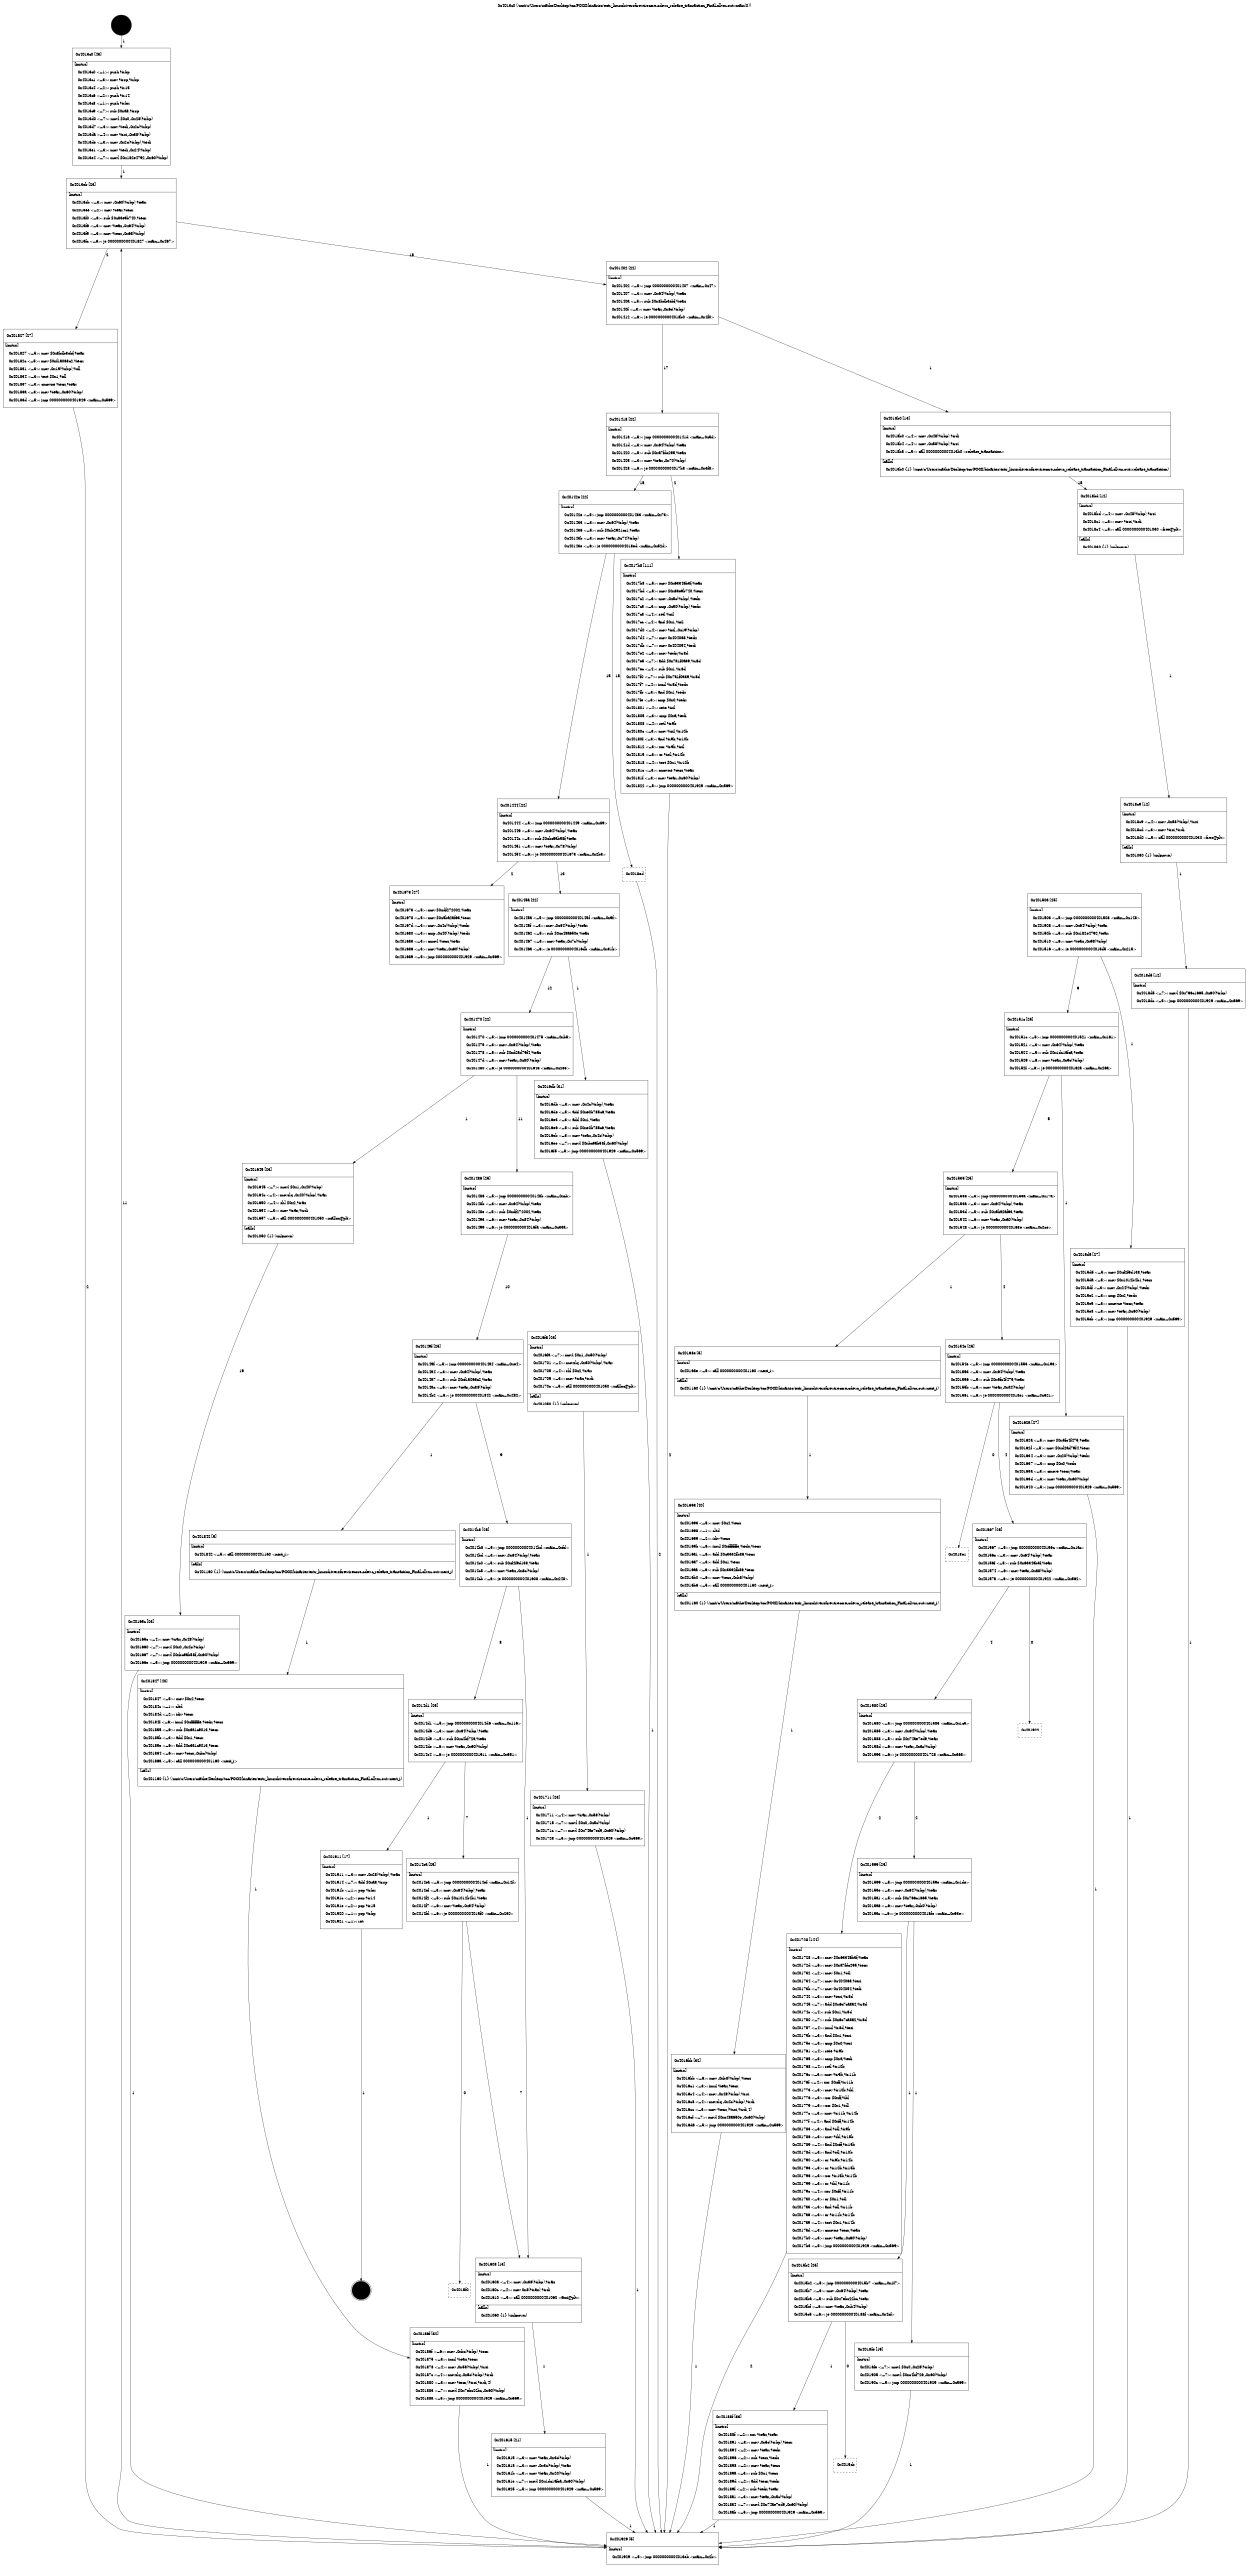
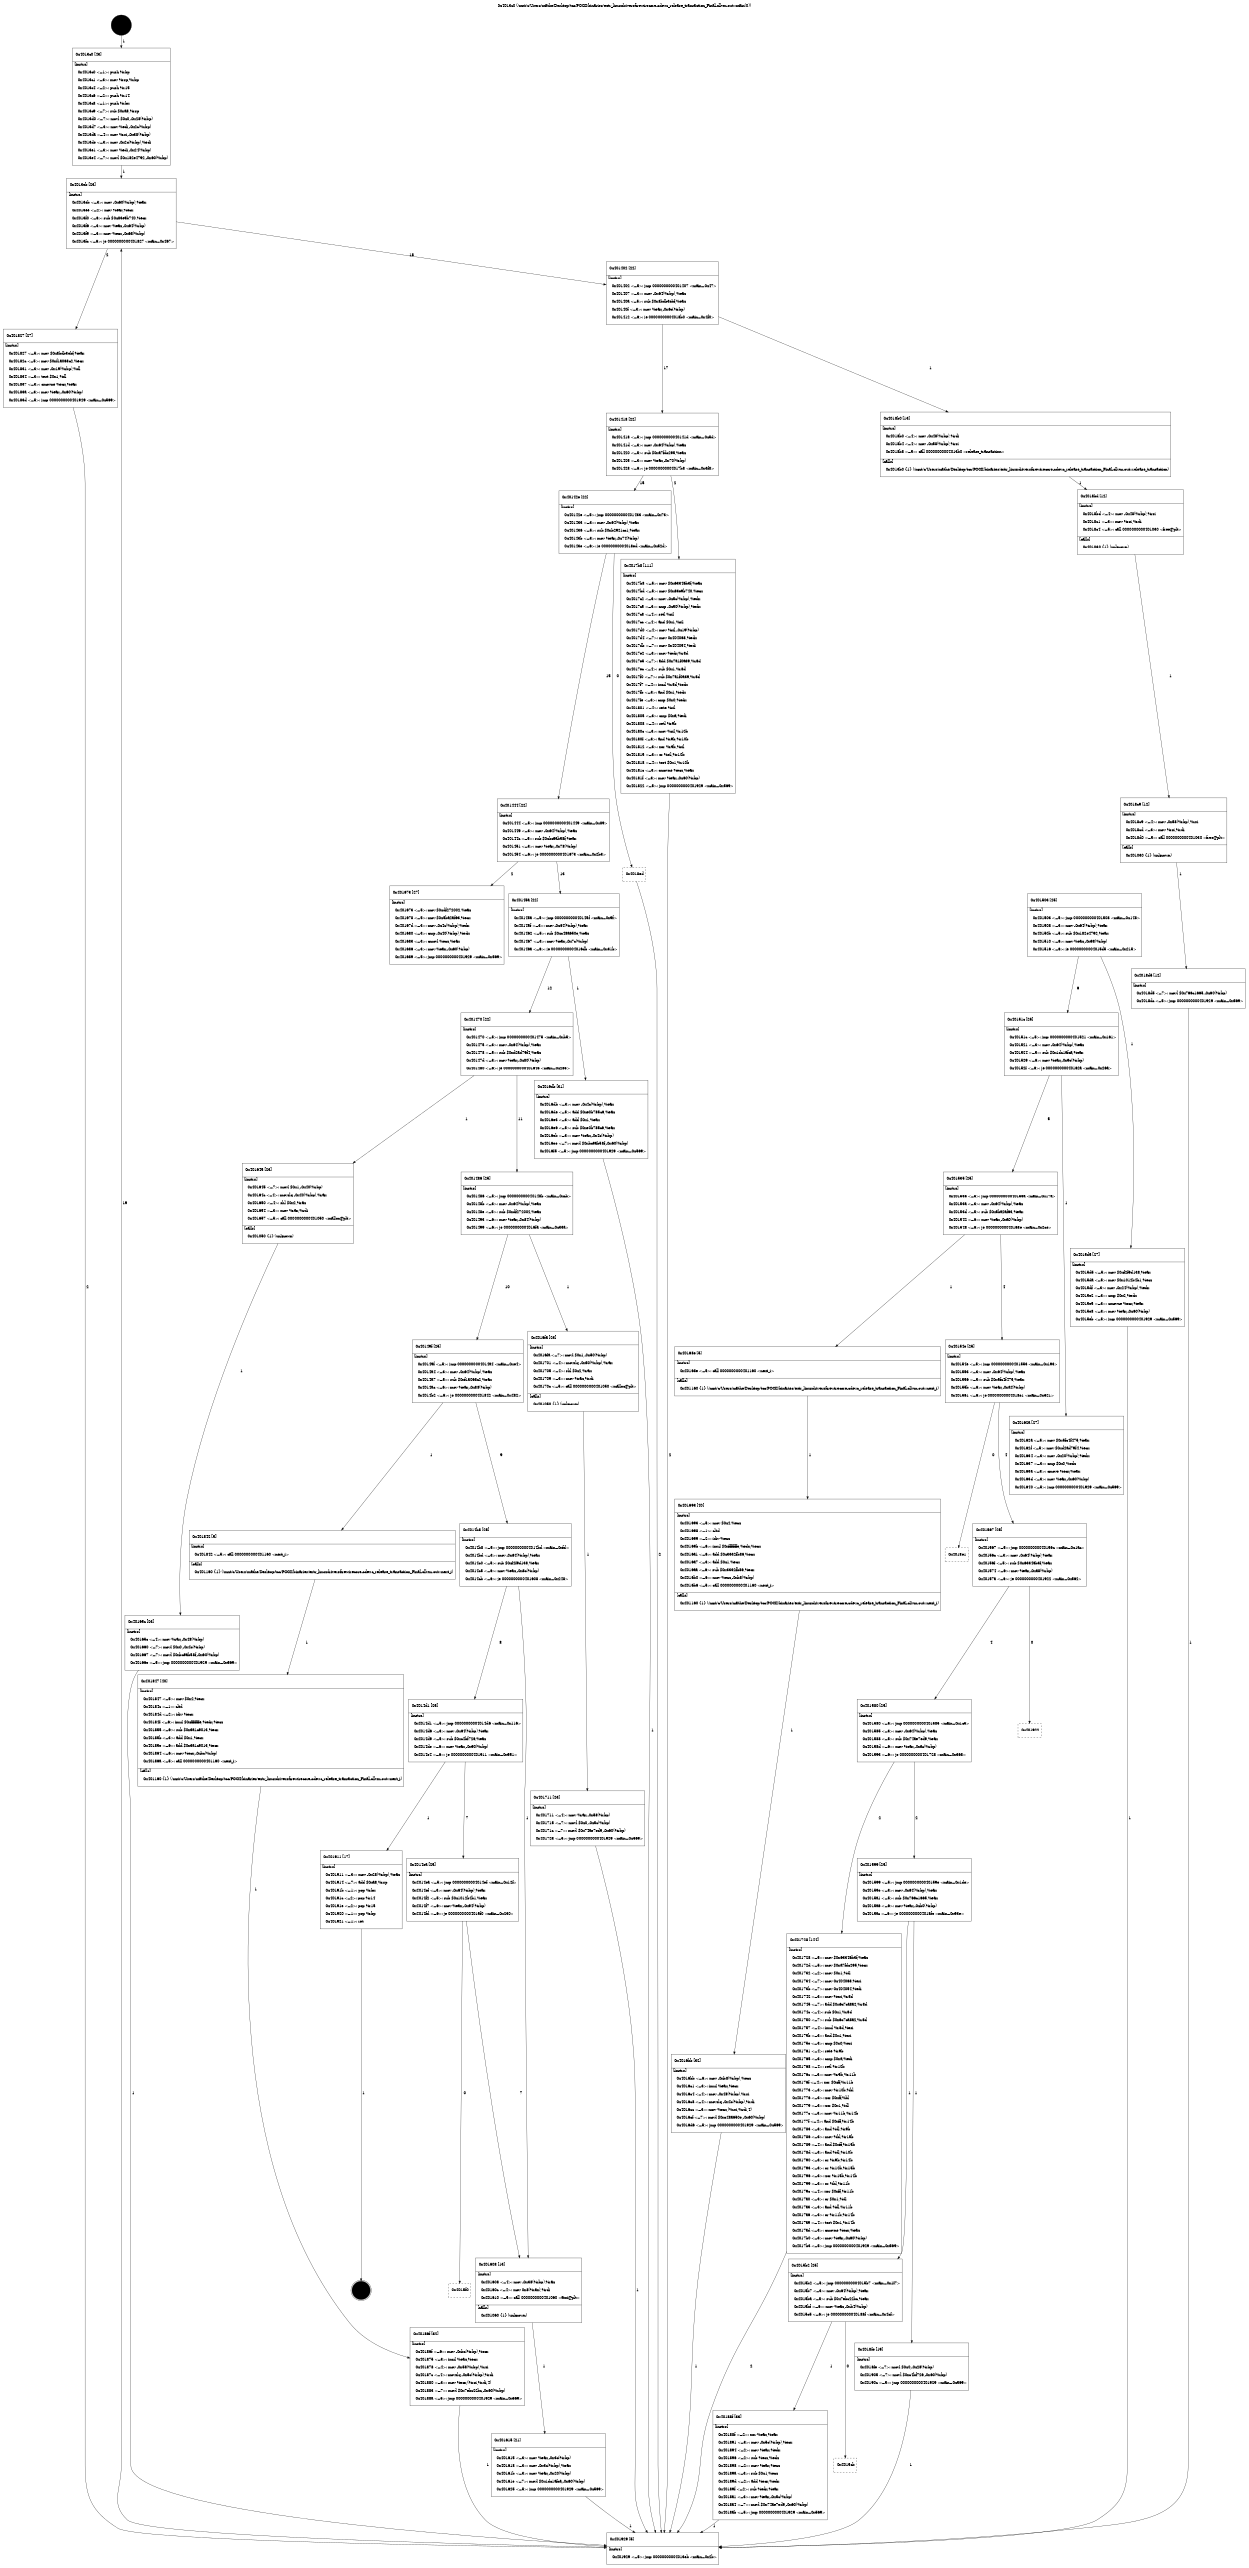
(1080, 483) -> (1080, 483)
(617, 676) -> (617, 676)
(124, 1203) -> (124, 1203)
none -> (548, 1282)
(241, 1371) -> (241, 1371)
(1093, 2172) -> none
